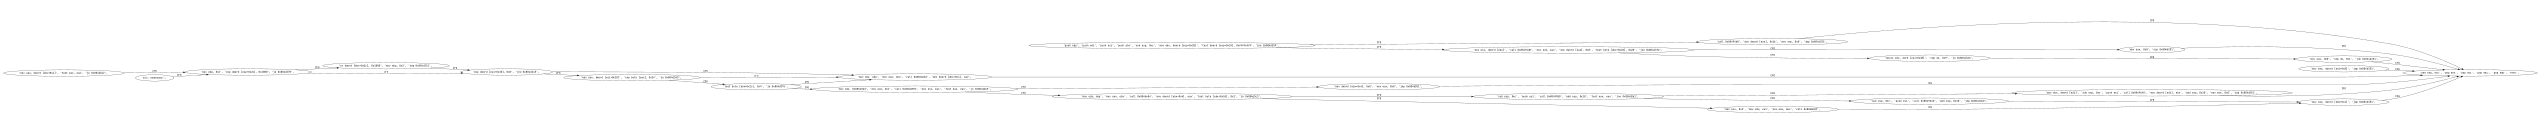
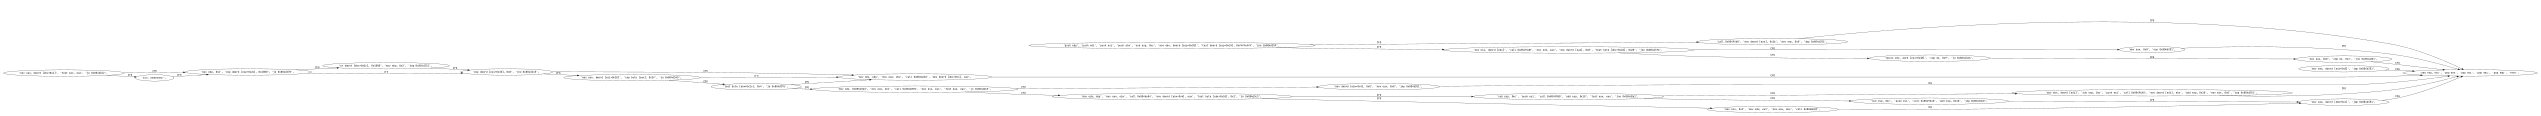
(2344, 59) -> (2344, 59)
none -> (121, 76)
